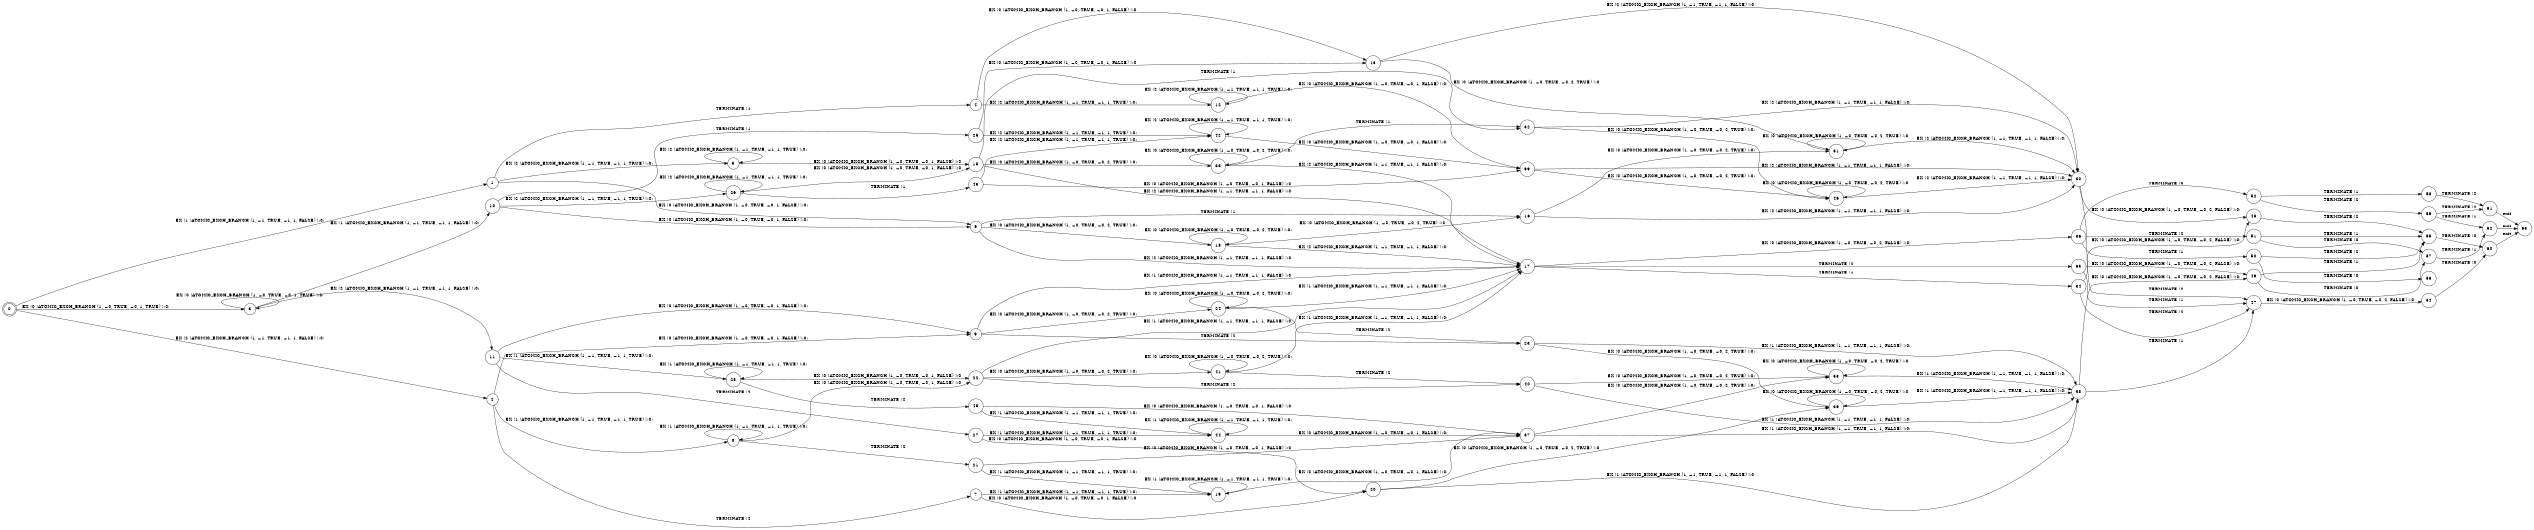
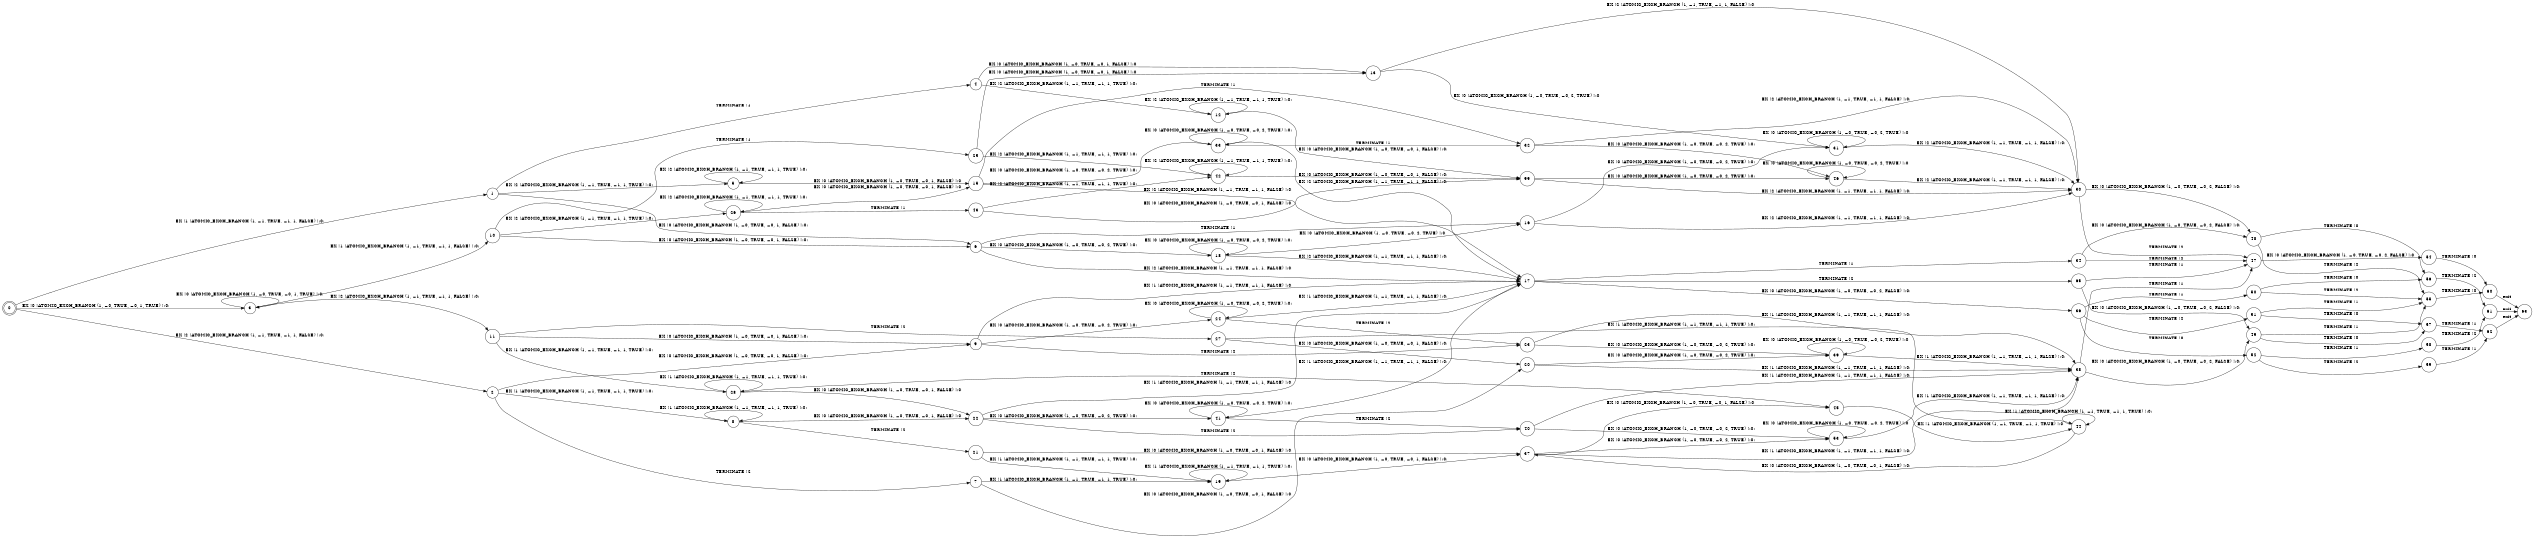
(2458, 211) -> (2465, 282)
none -> (2351, 229)
(1250, 413) -> (1673, 409)
